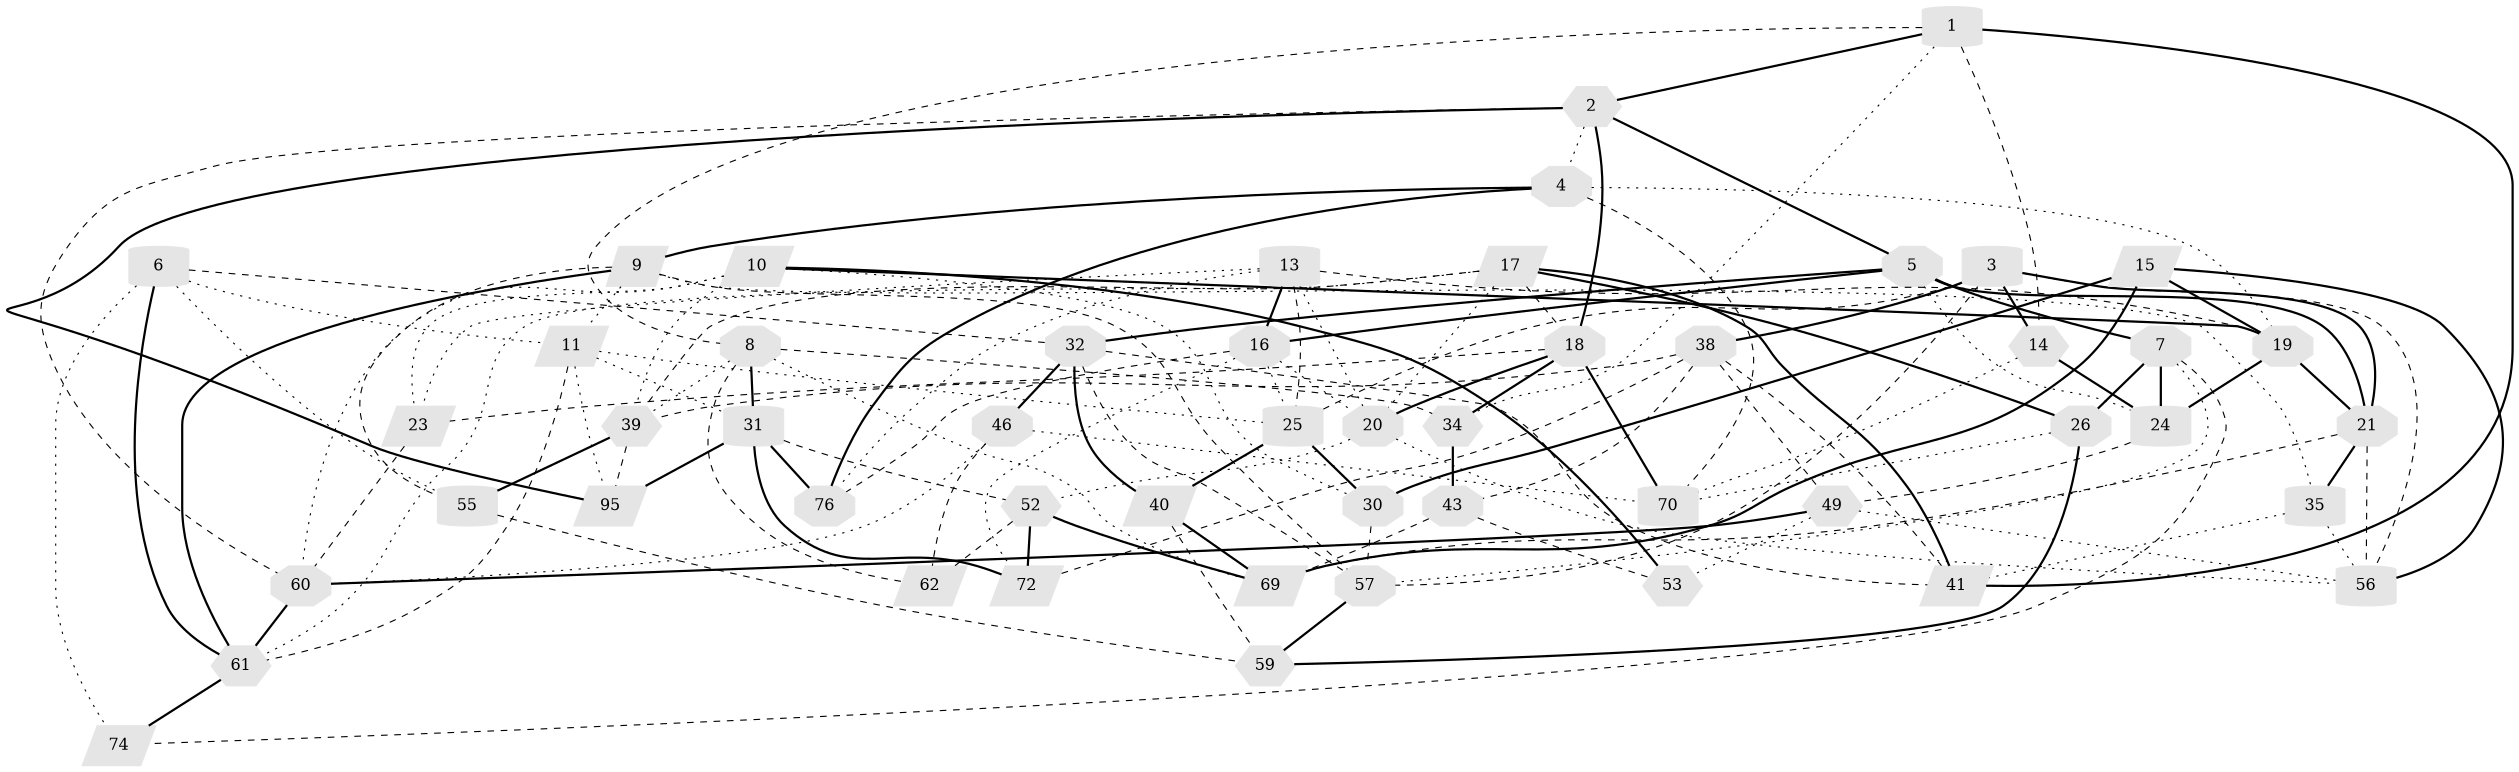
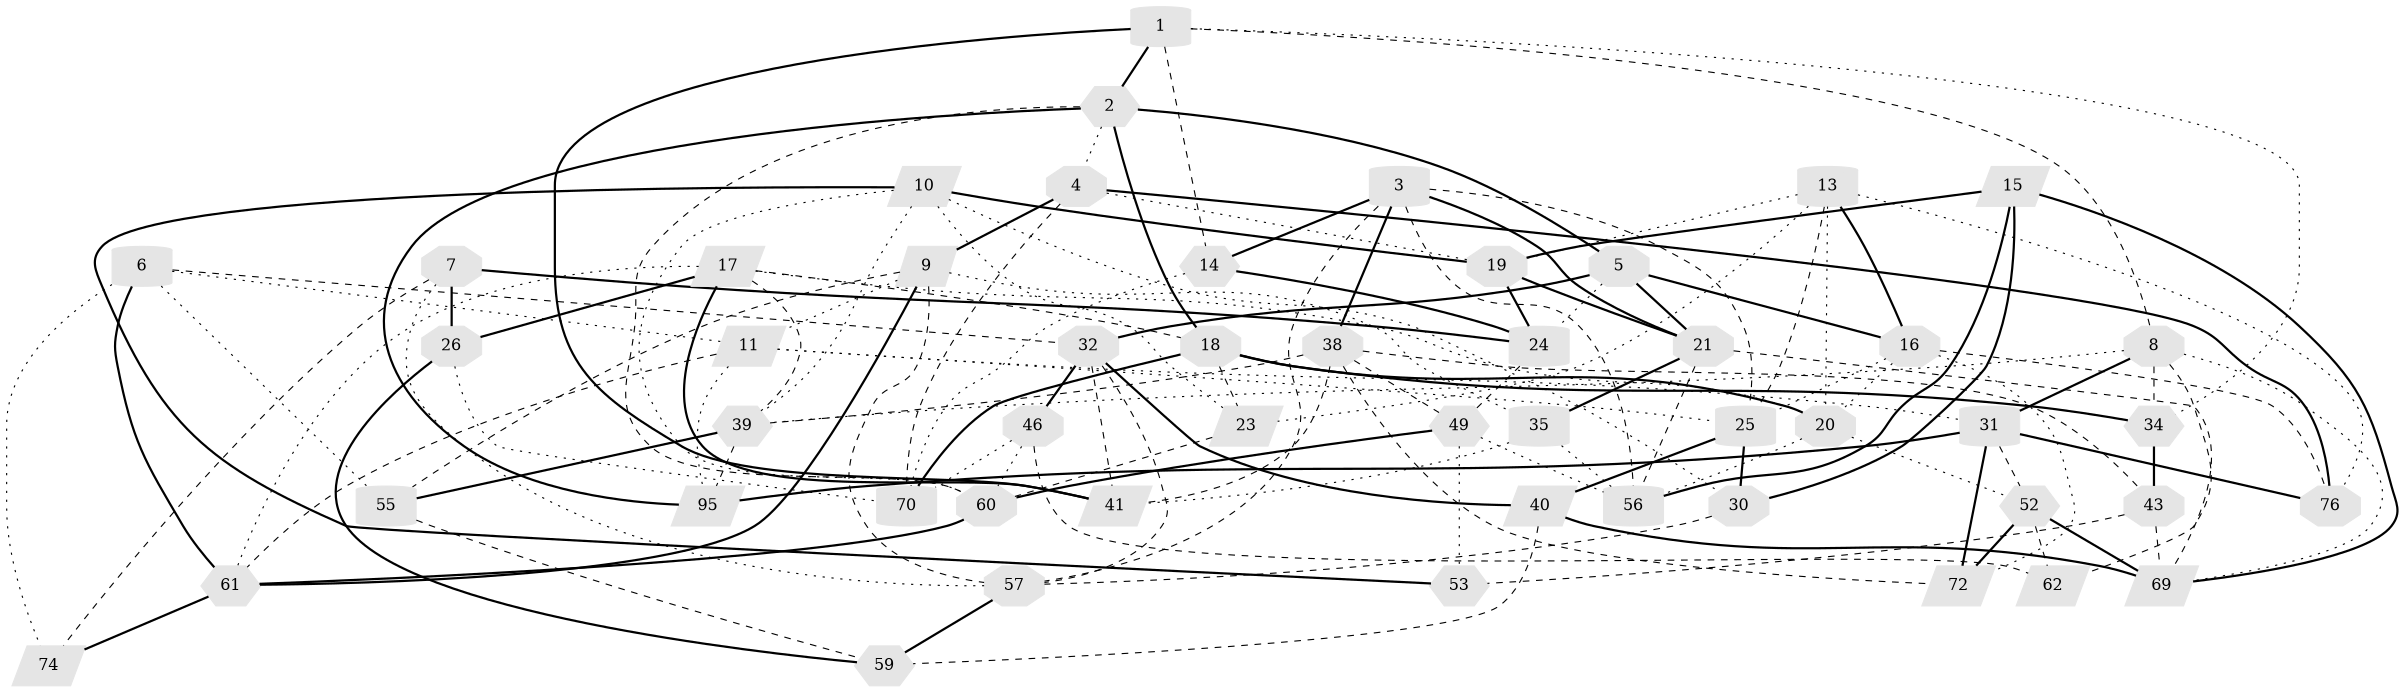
(1886, 288) -> (1662, 226)
(2032, 312) -> none
